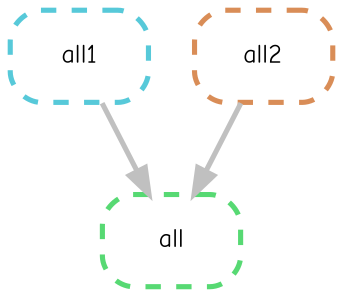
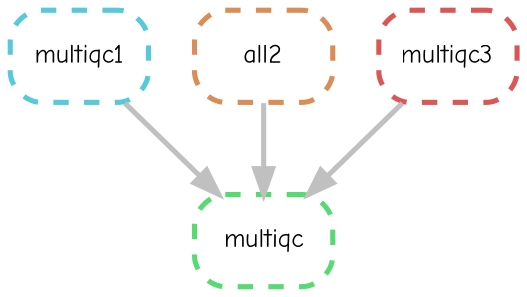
(79, 56) -> (79, 56)
none -> (448, 56)
(172, 241) -> (264, 241)
